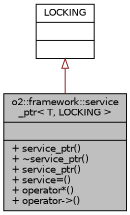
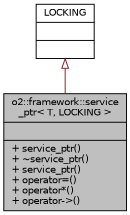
(41, 180) -> (44, 180)
